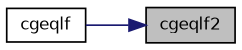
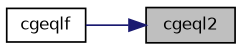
(191, 25) -> (191, 25)
